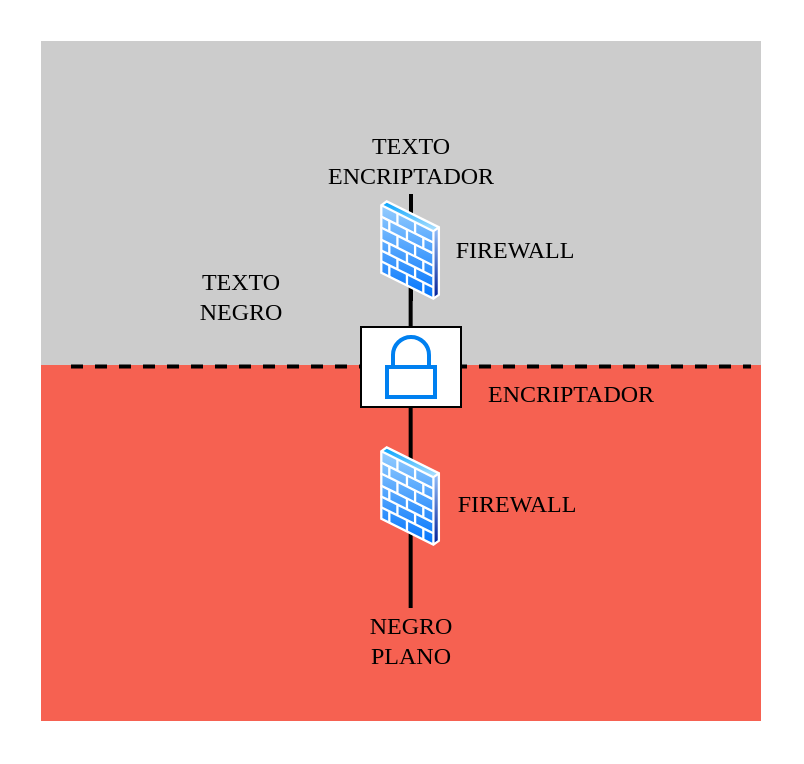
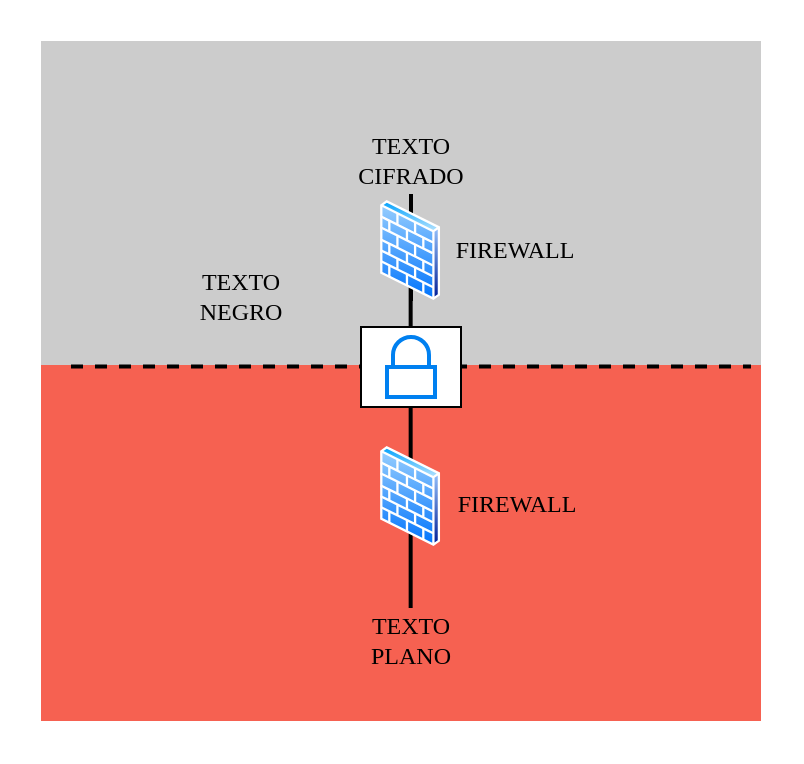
(412, 161) -> (412, 161)
(571, 395) -> none
(412, 641) -> (412, 641)
